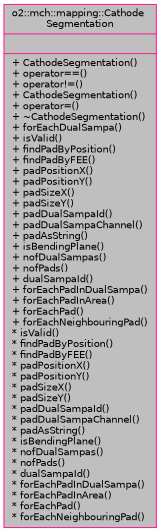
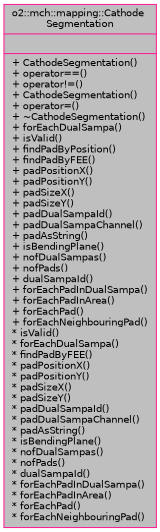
(62, 344) -> (65, 344)
